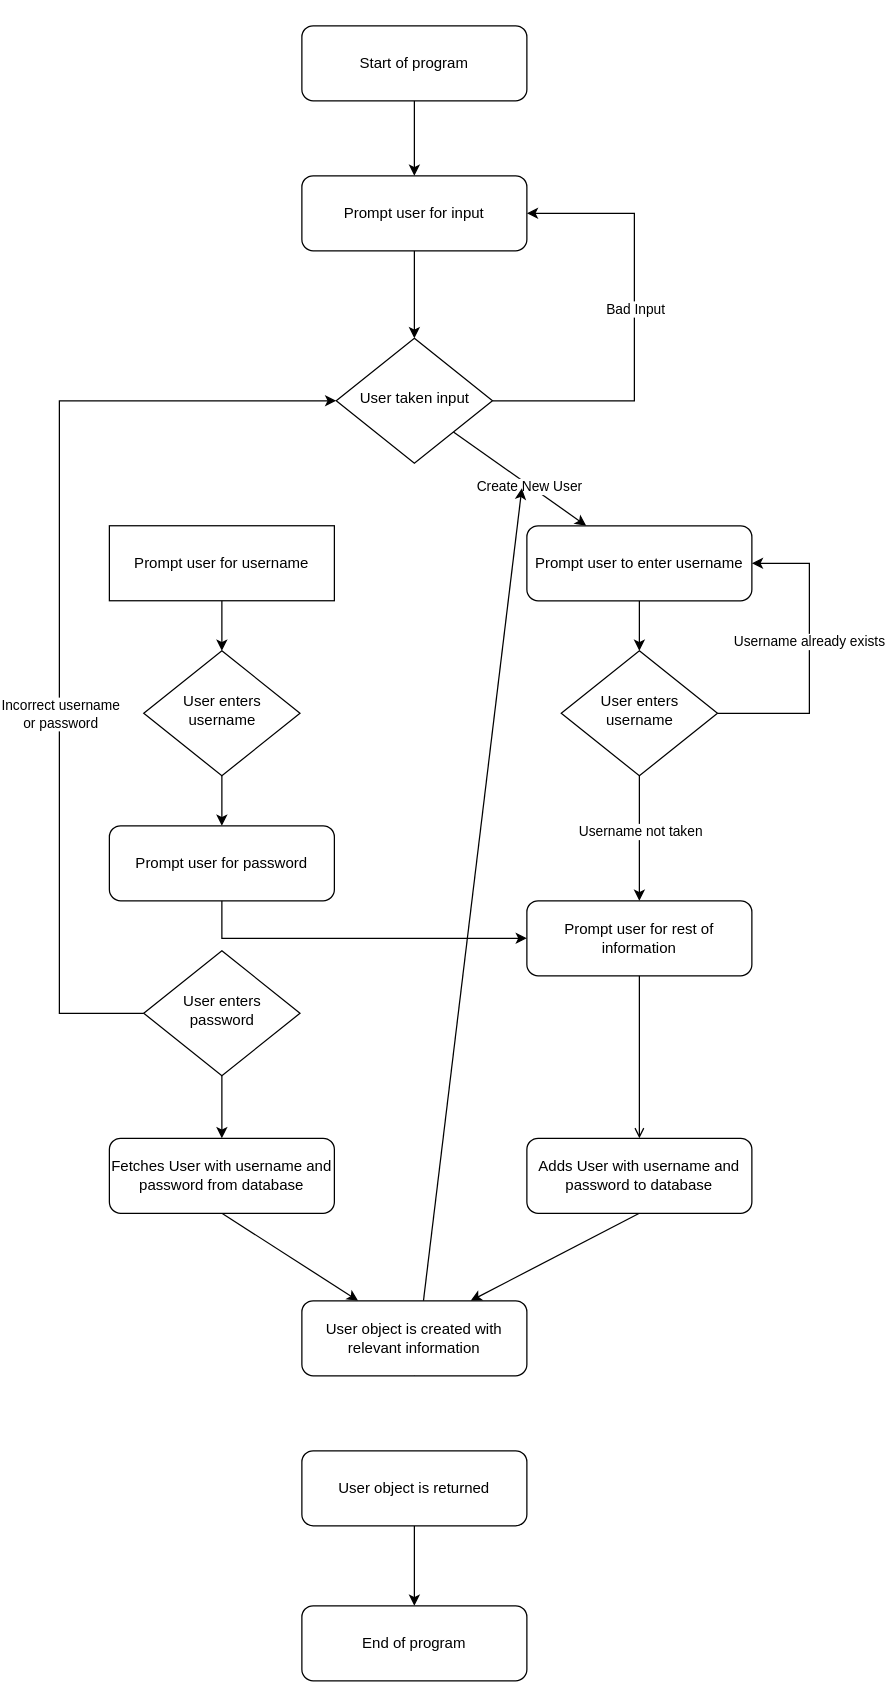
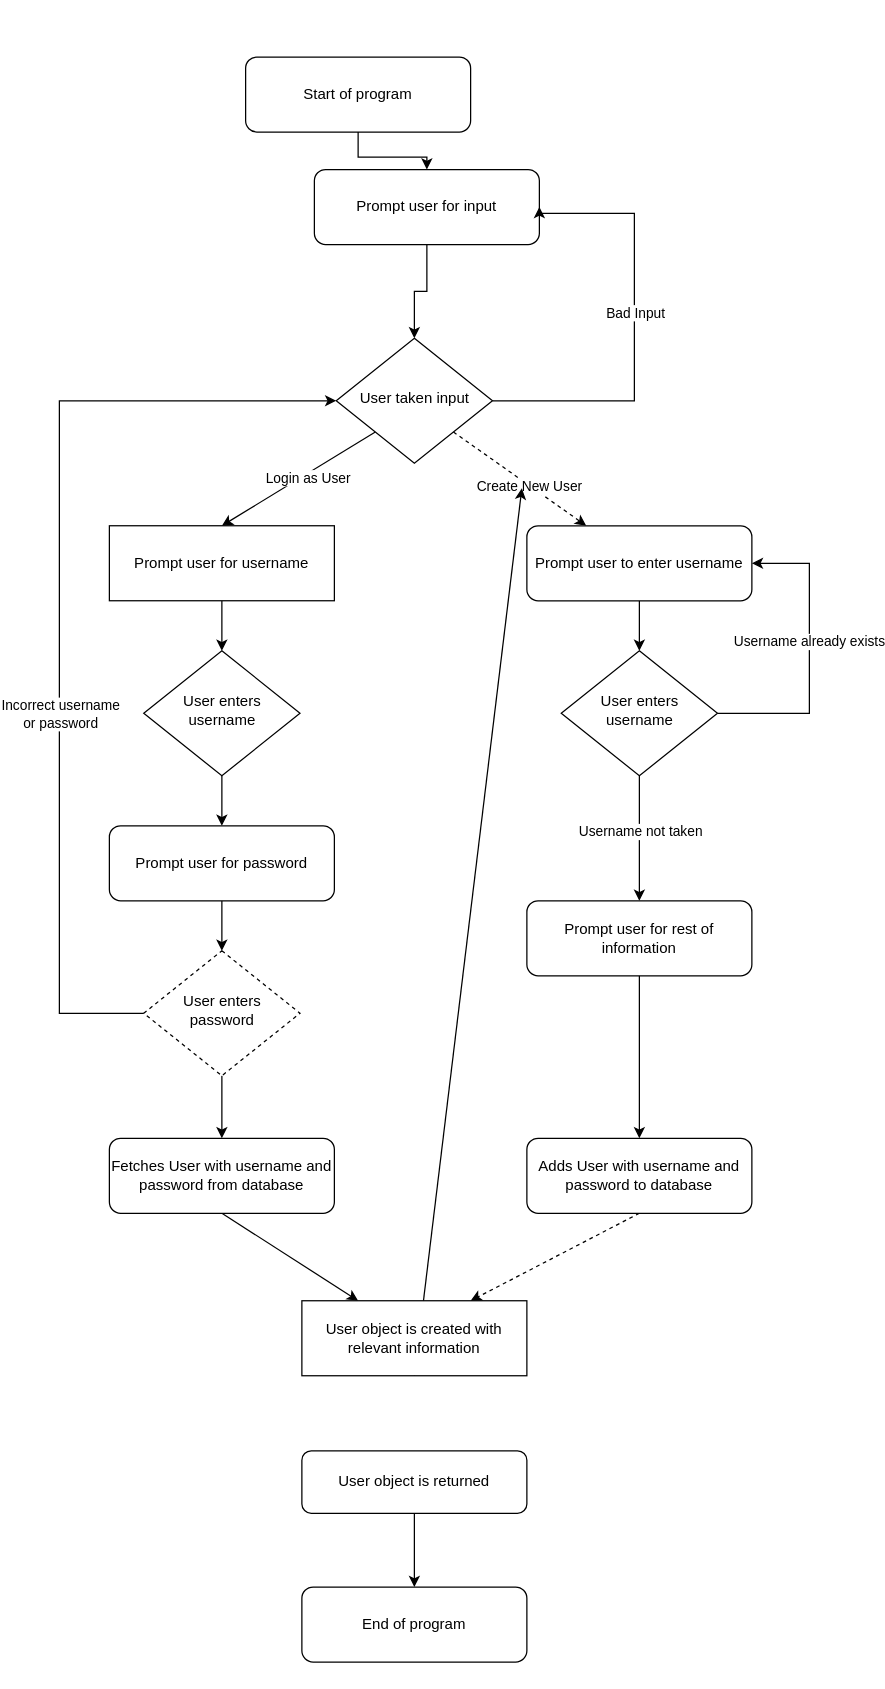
(414, 63) -> (358, 94)
(414, 213) -> (427, 207)
(487, 456) -> (487, 456)
none -> (302, 476)
(369, 938) -> (222, 939)
(222, 1013) -> (222, 1013)
(639, 1130) -> (639, 1128)
(558, 1256) -> (558, 1256)
(414, 1338) -> (414, 1338)
(414, 1488) -> (414, 1482)
(414, 1643) -> (414, 1624)
